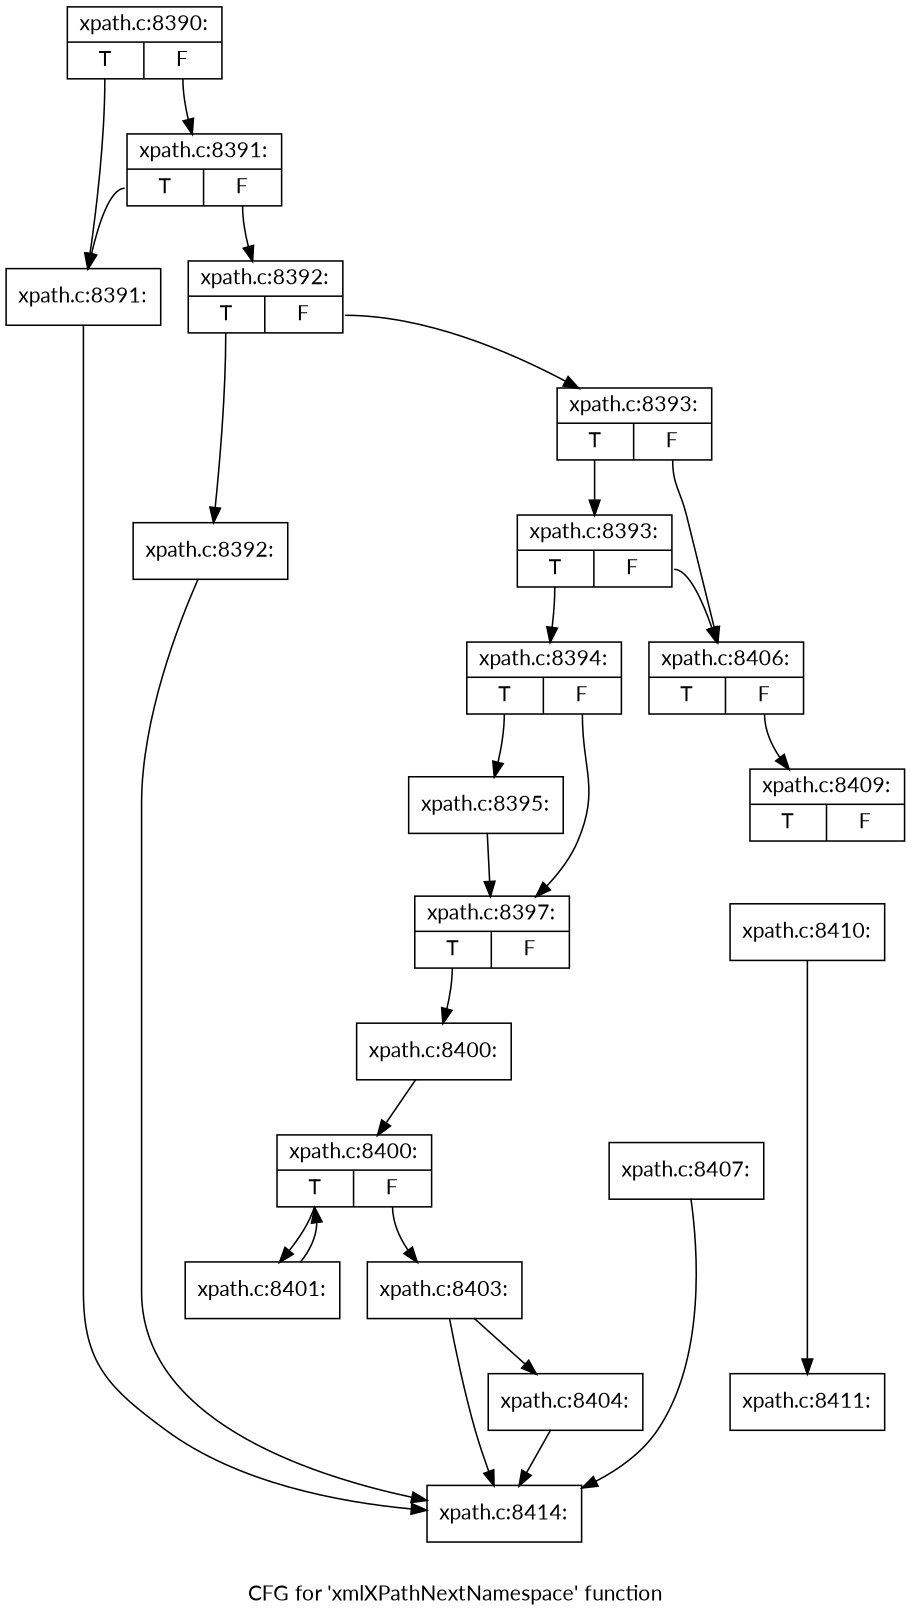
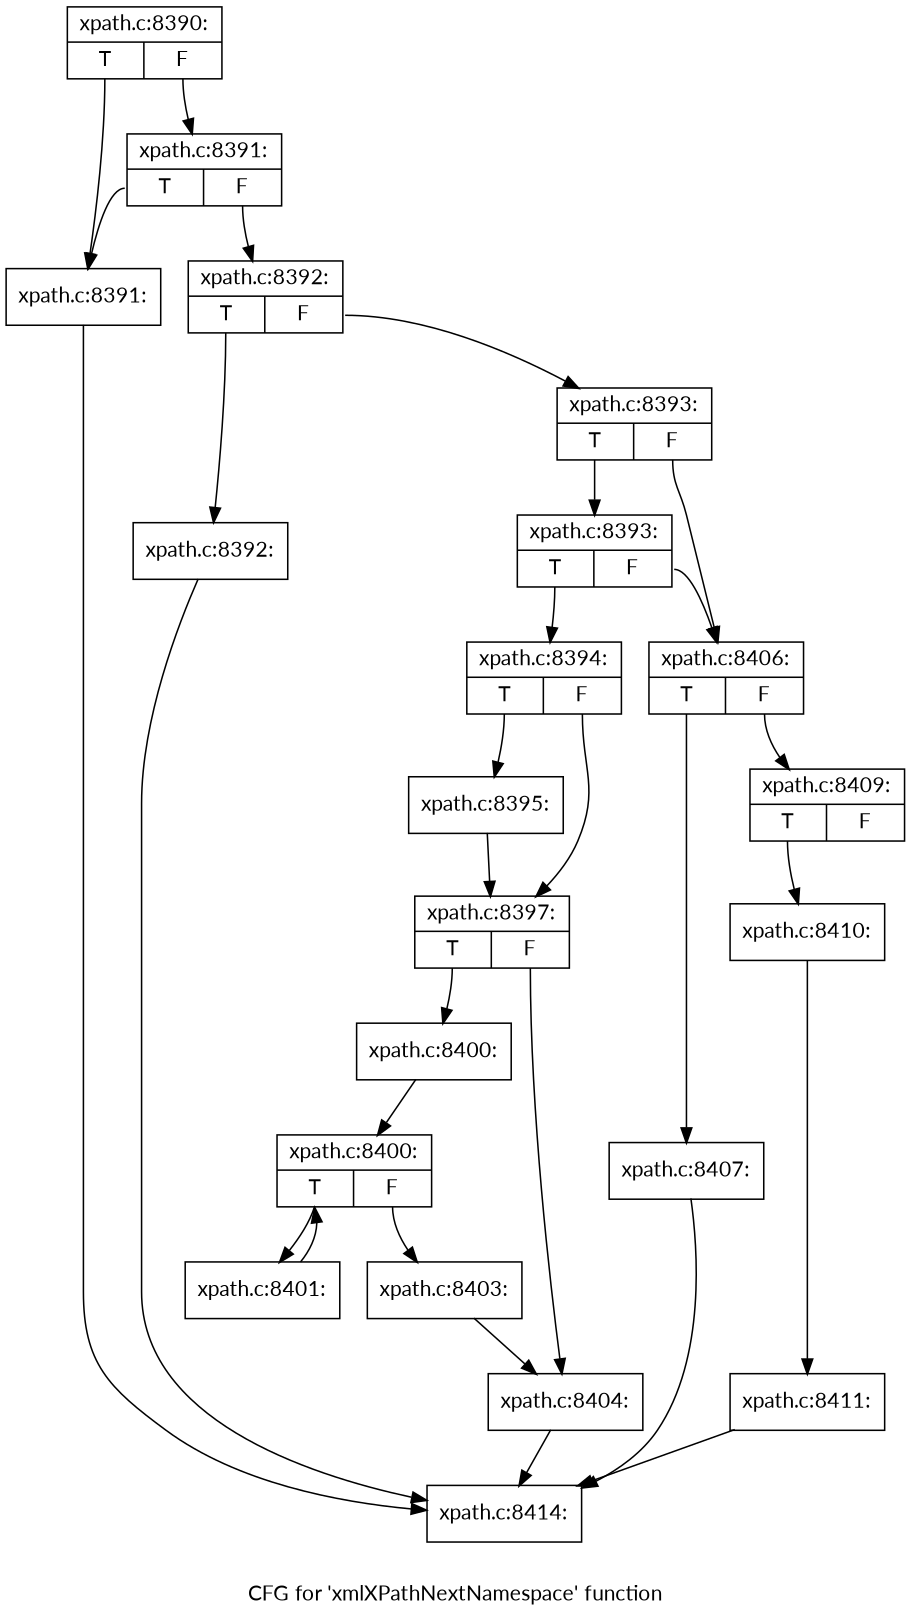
none -> (789, 865)
none -> (686, 921)
none -> (539, 1164)
(466, 1396) -> (664, 1455)
